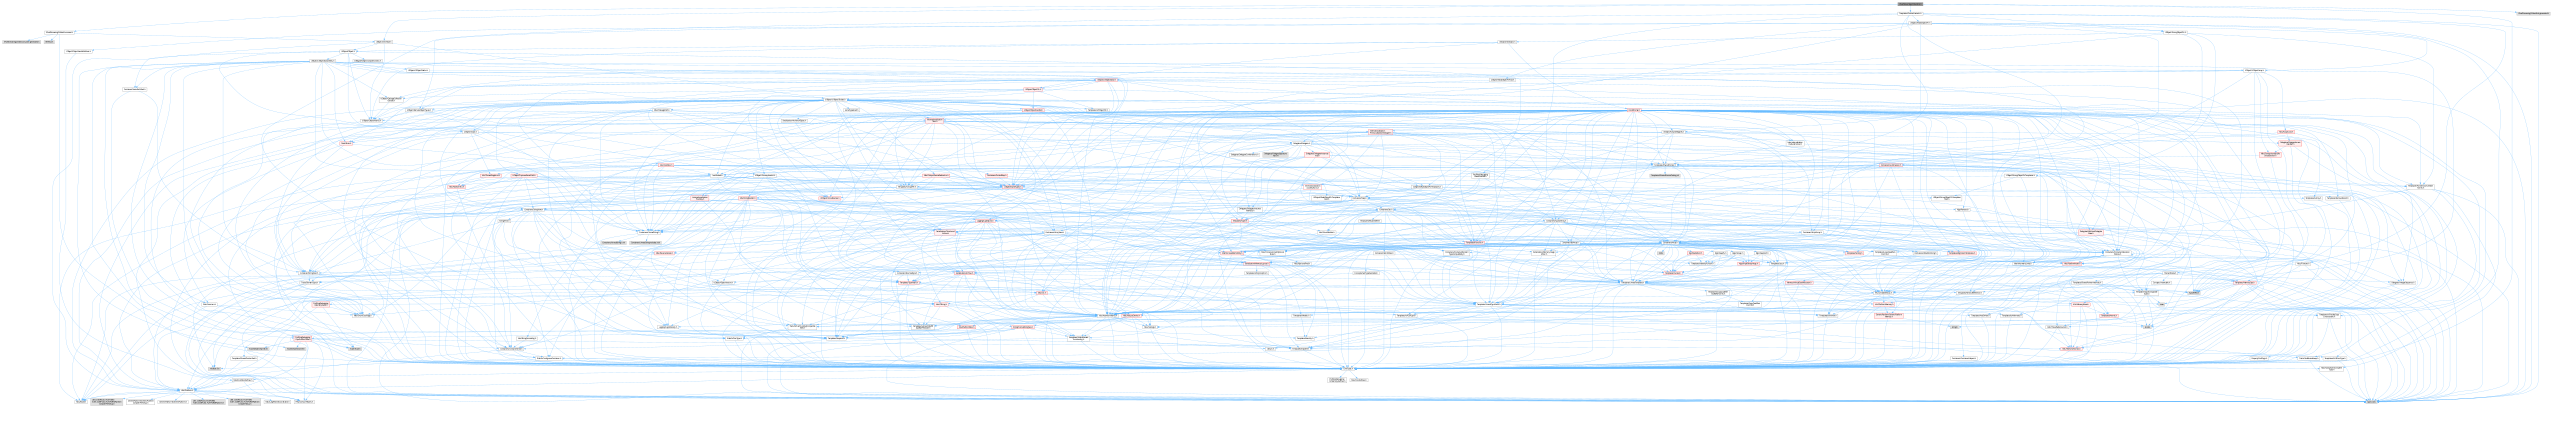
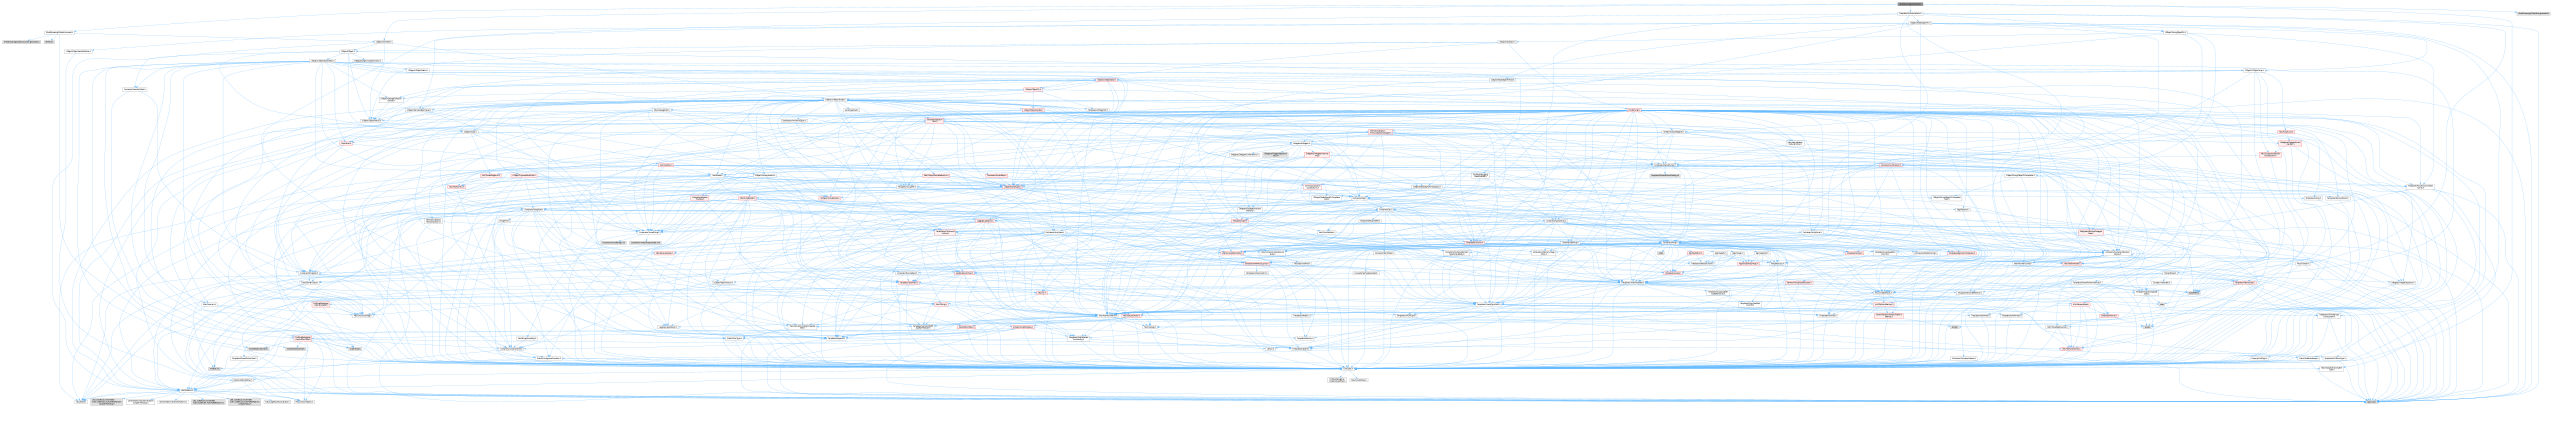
none -> (433, 221)
